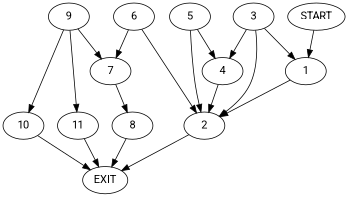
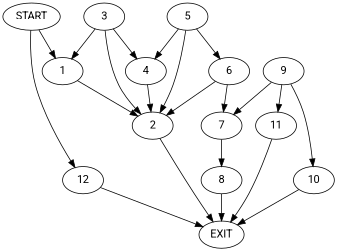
none -> (206, 41)
none -> (83, 180)
